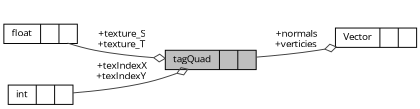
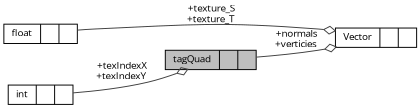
(110, 53) -> (201, 25)
